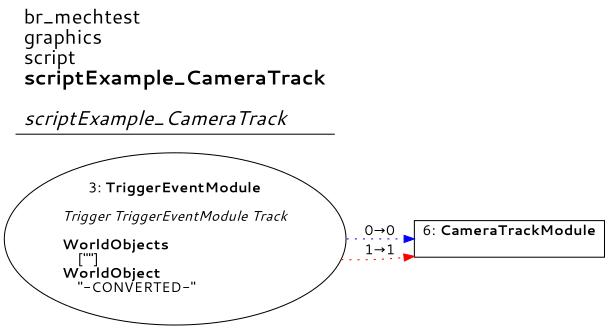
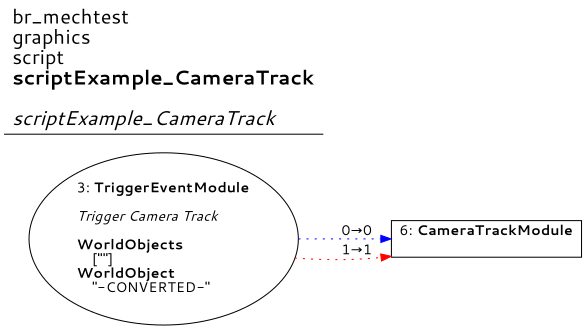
(175, 217) -> (147, 217)
